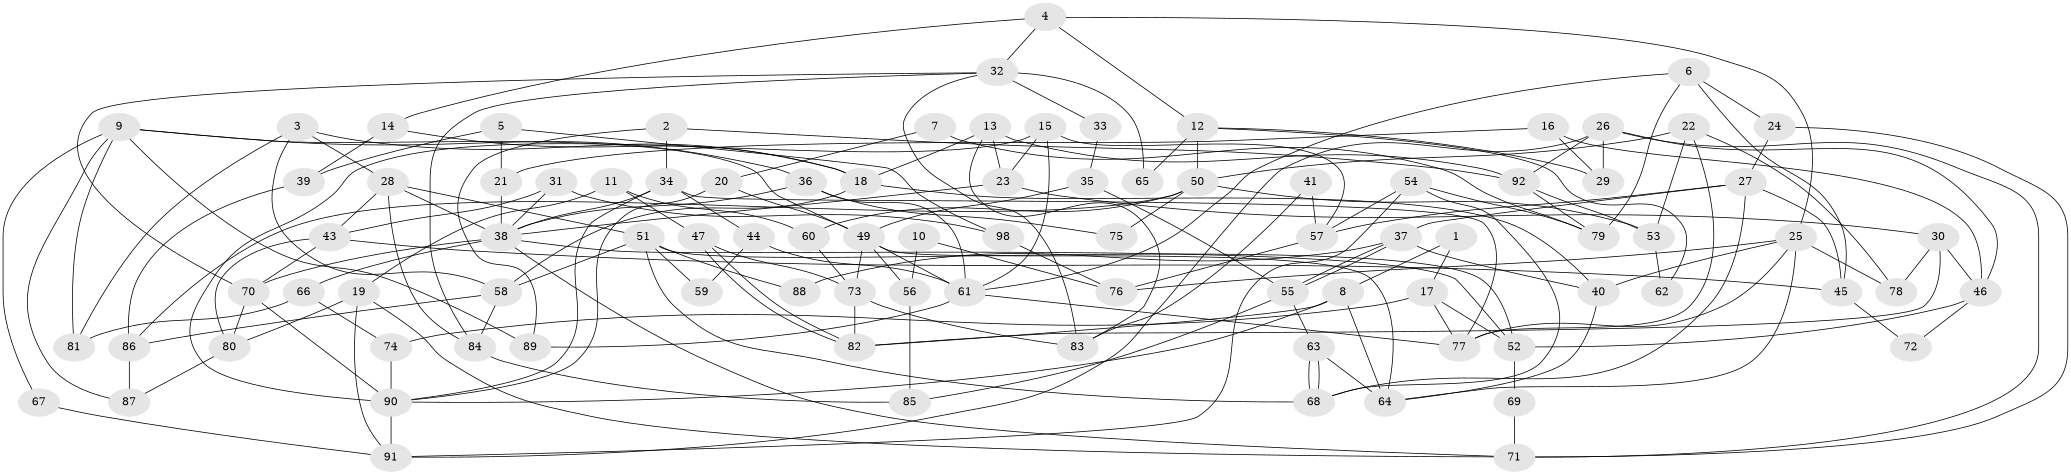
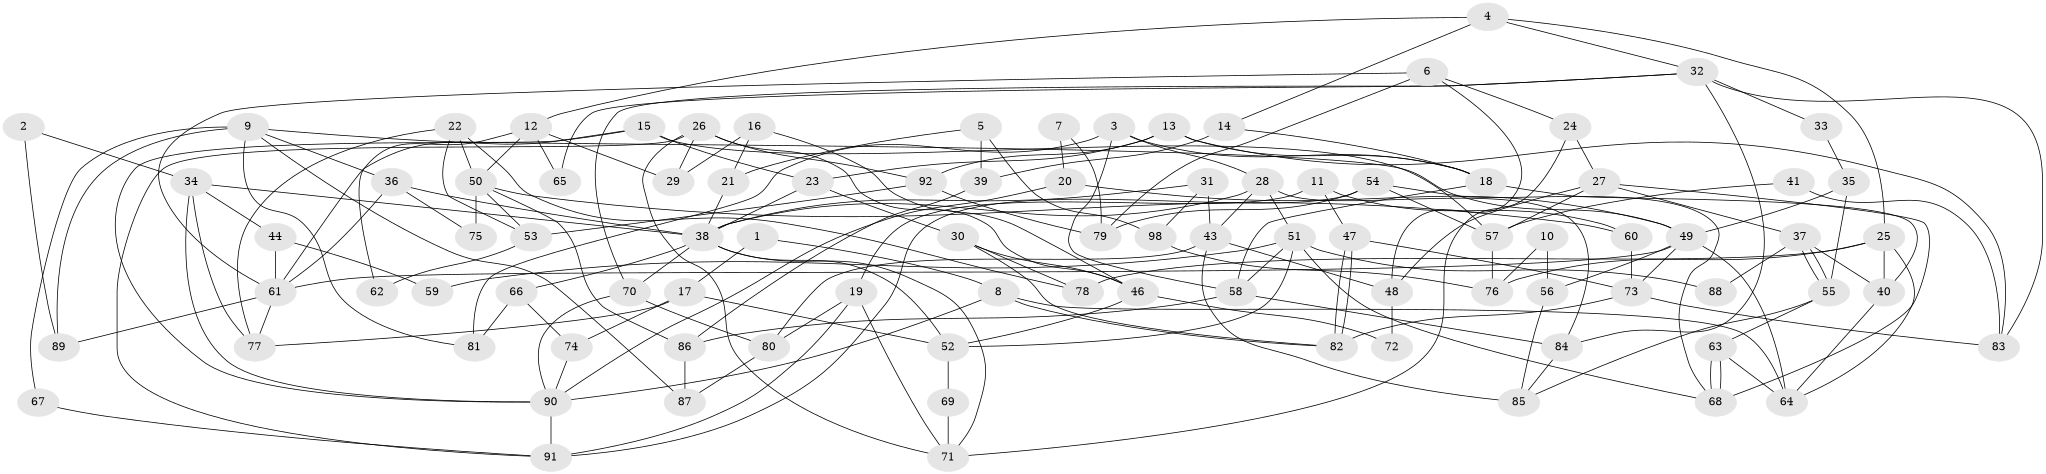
(1073, 147) -> none
(289, 265) -> (1318, 364)
(1841, 292) -> (1392, 292)
(1676, 321) -> none
